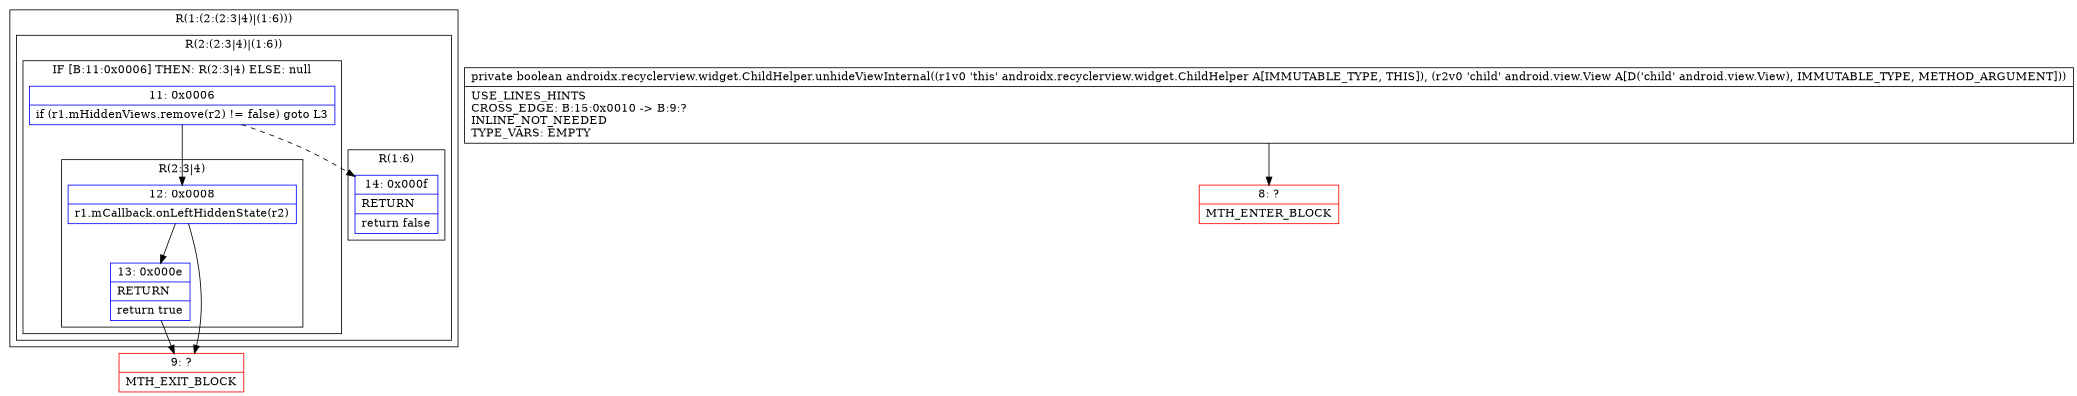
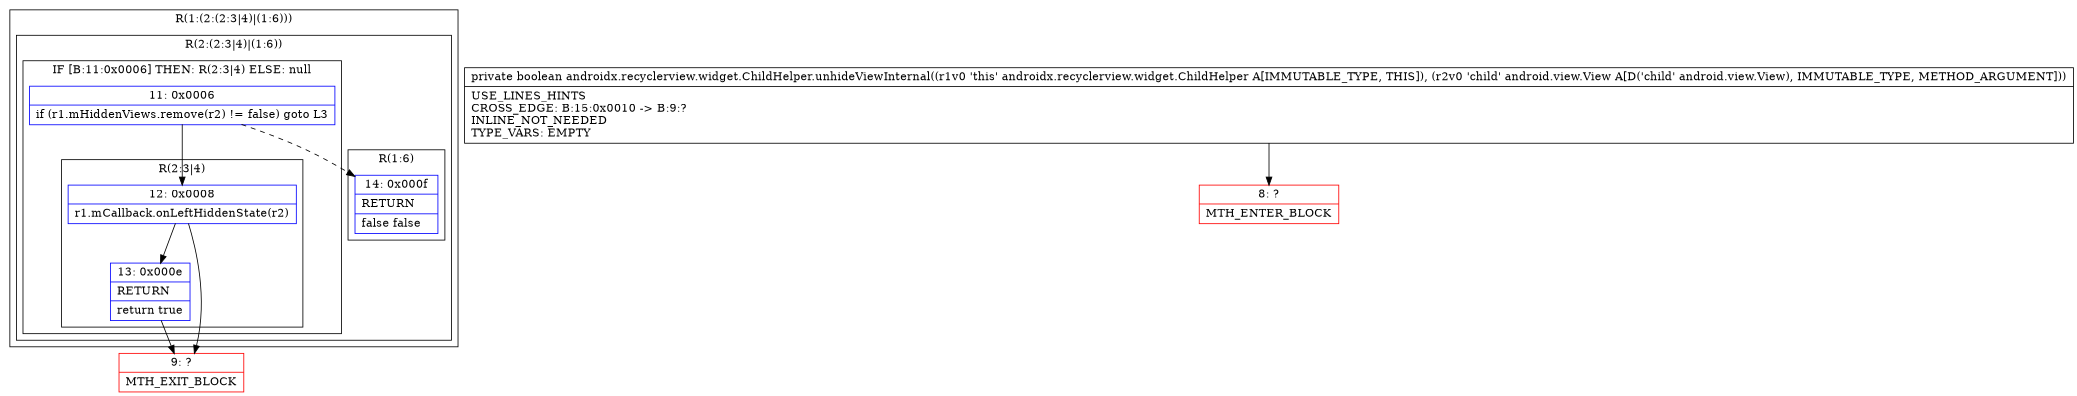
(396, 223) -> (392, 223)
